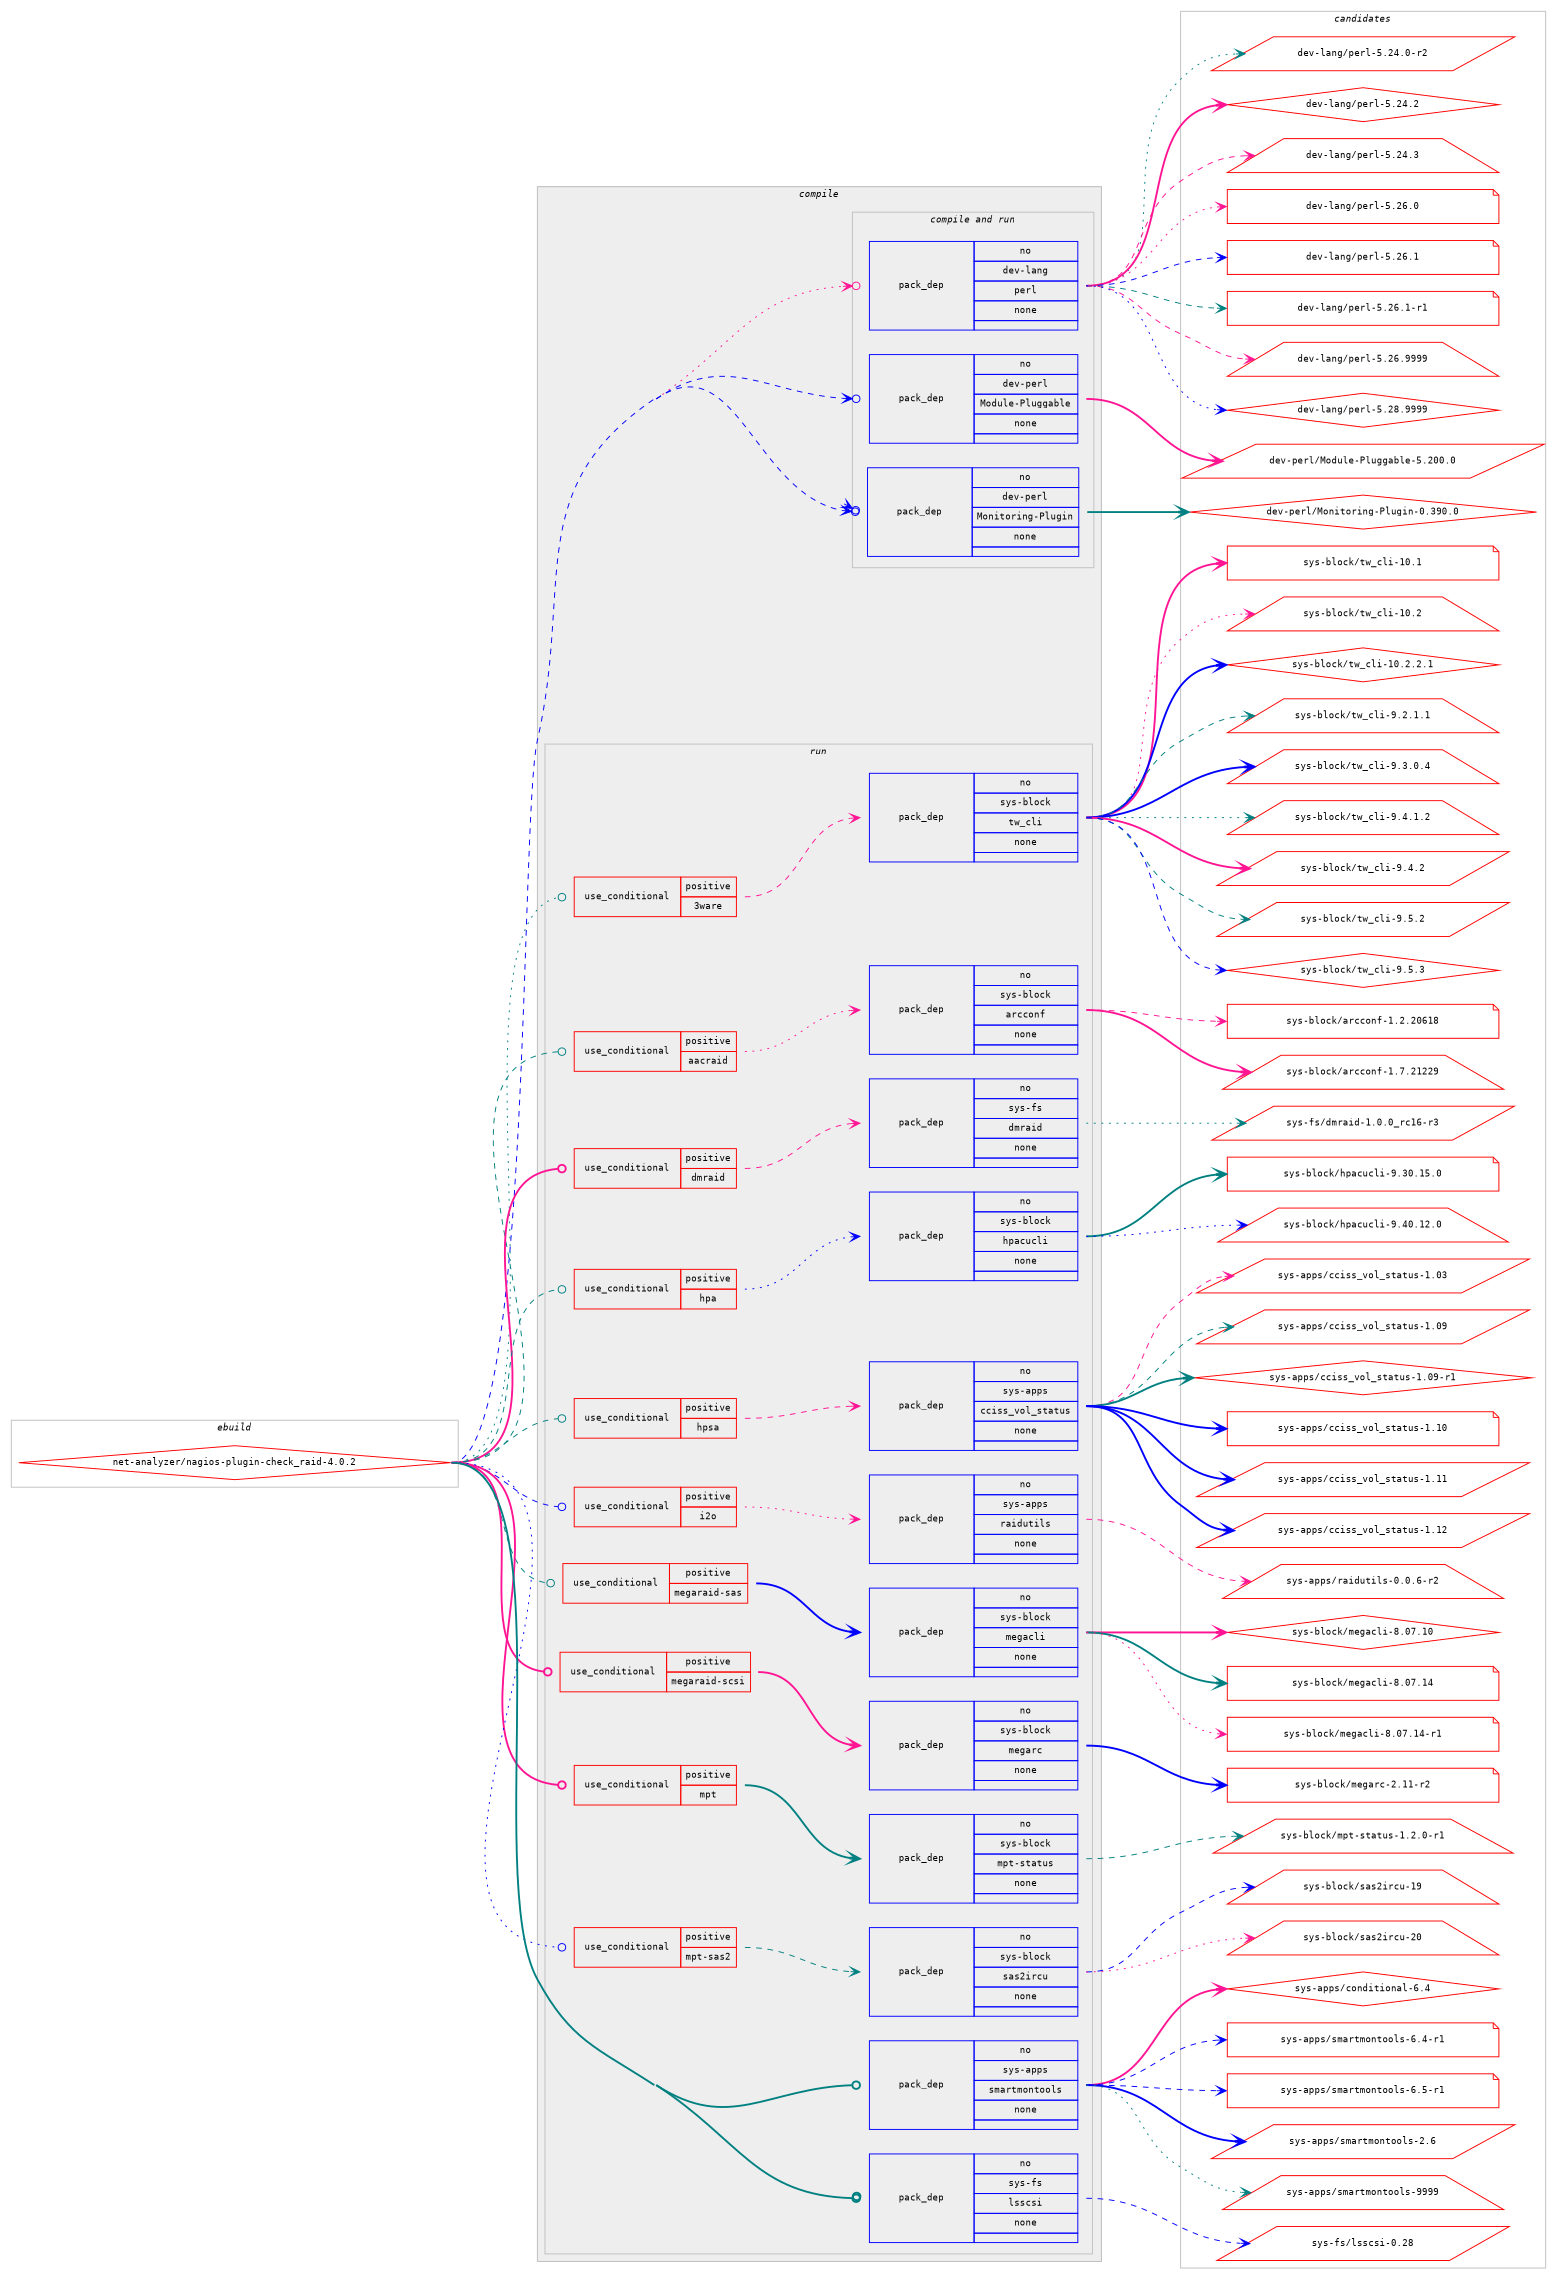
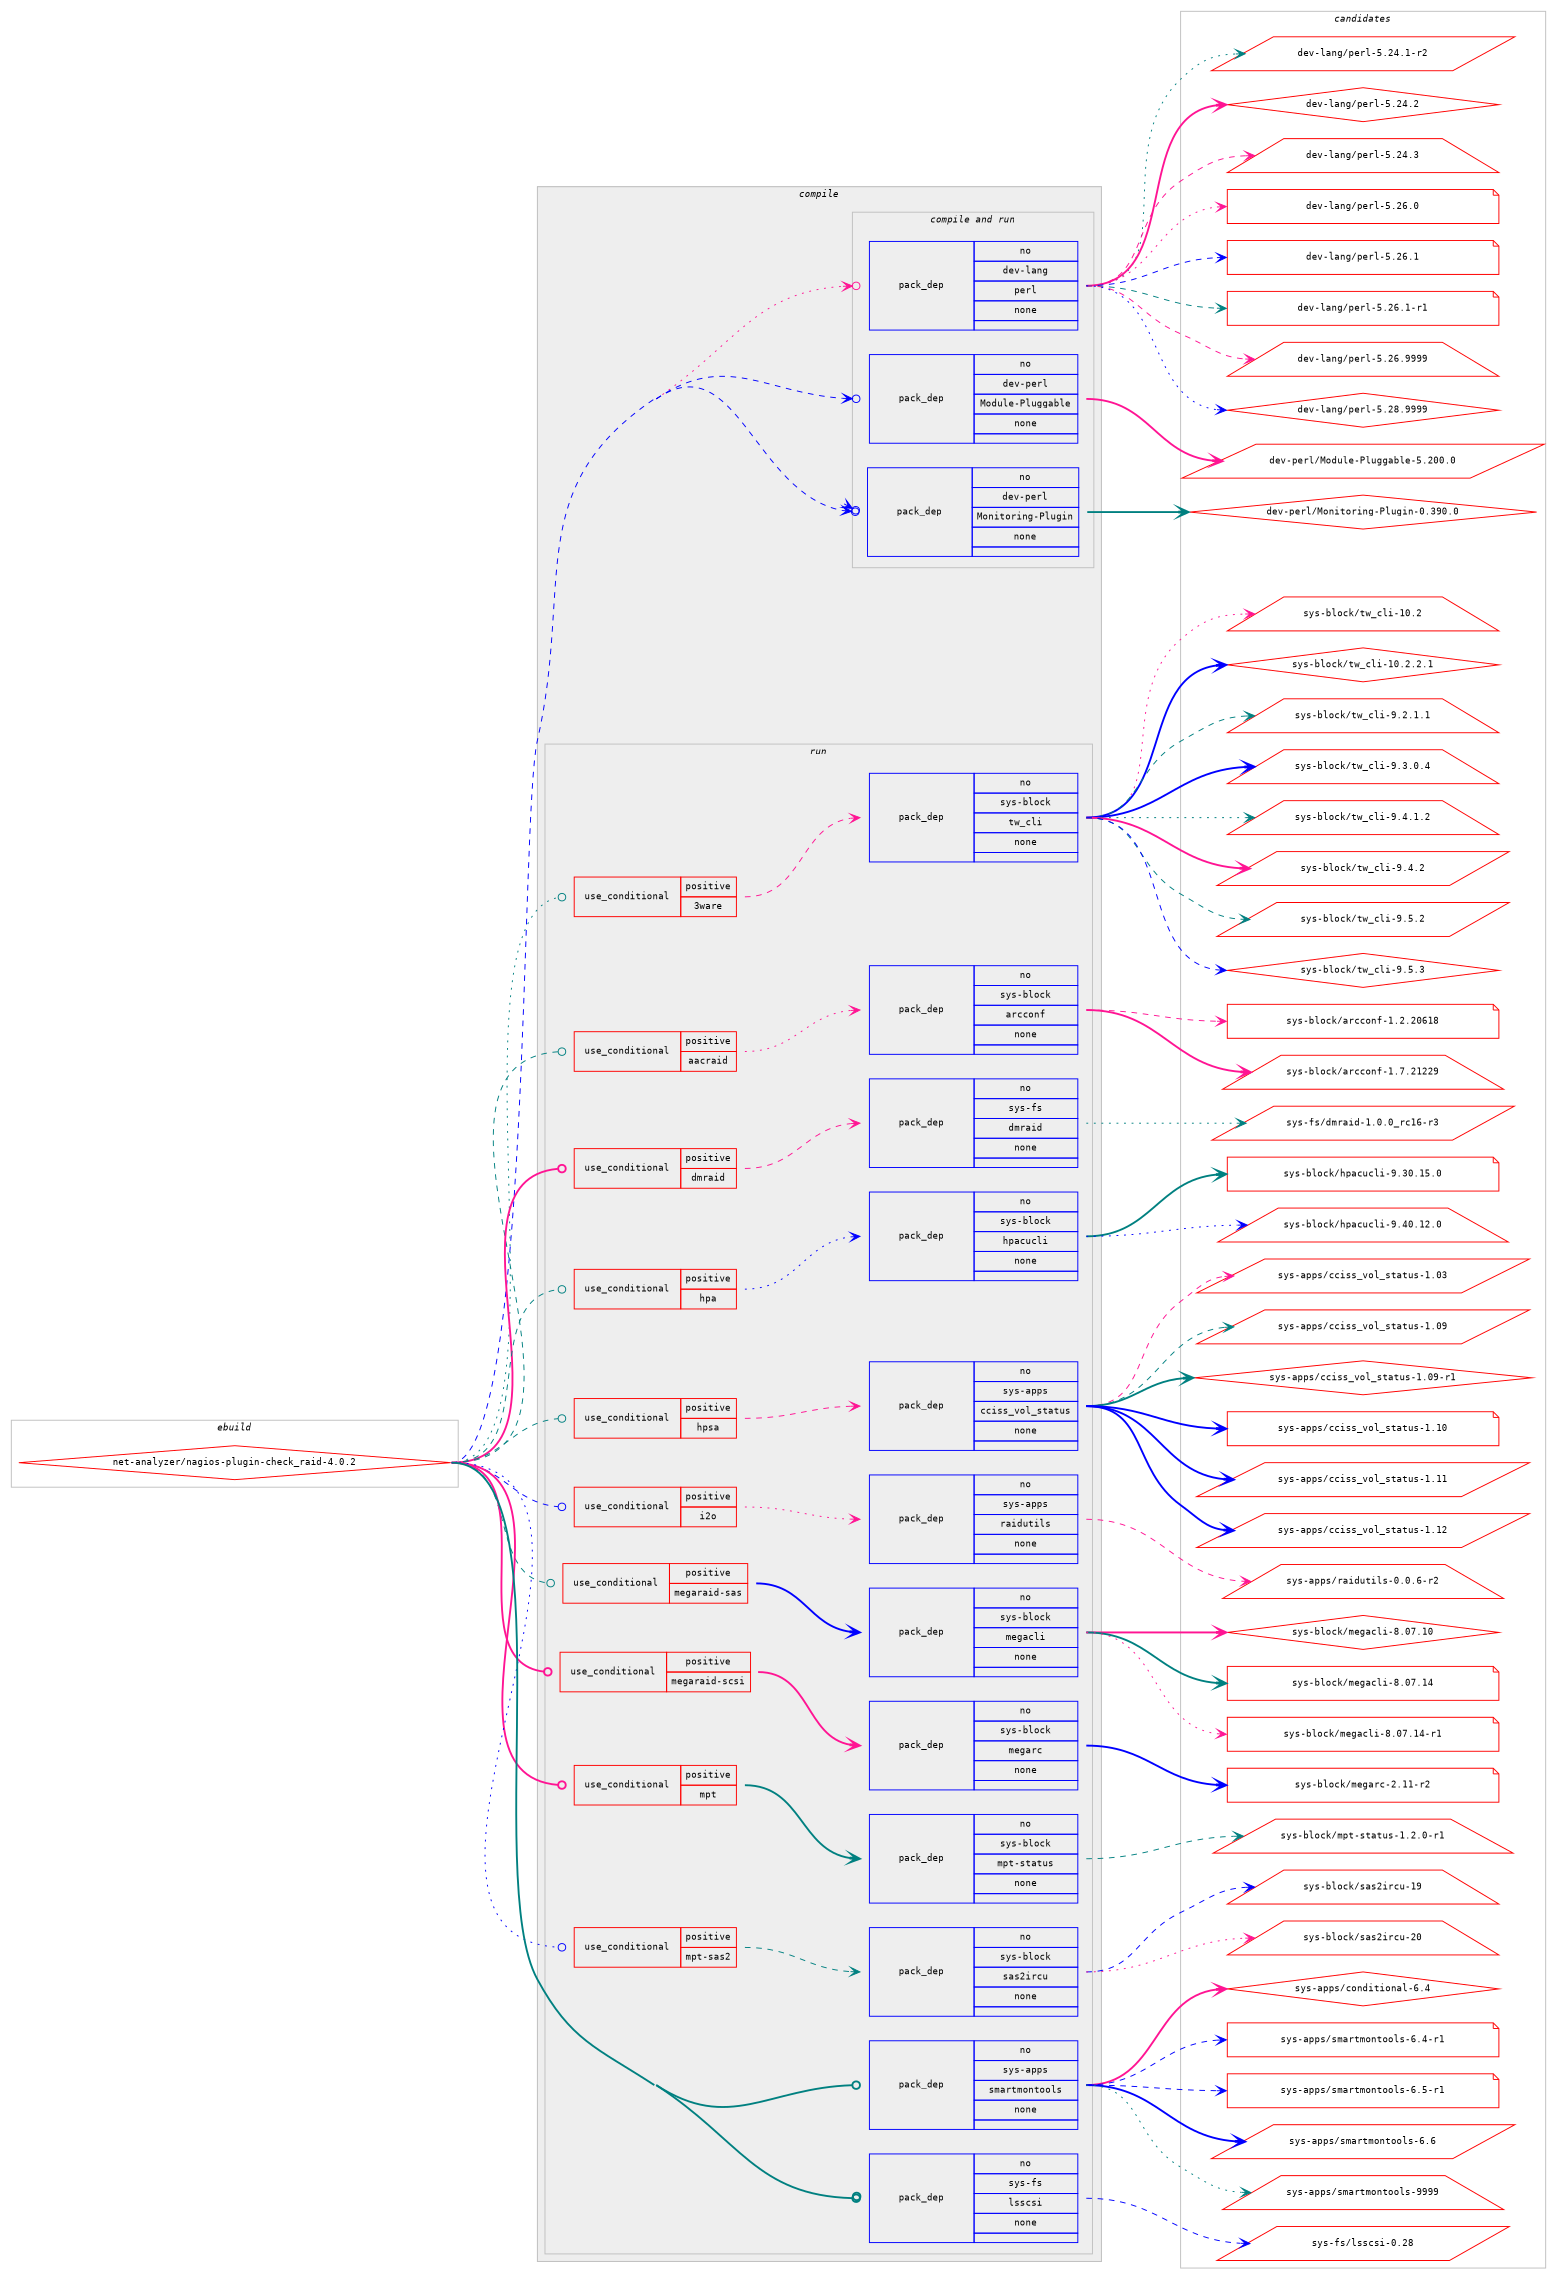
(1363, 54) -> (1363, 54)
(1363, 563) -> none
(1363, 2142) -> (1363, 2142)
